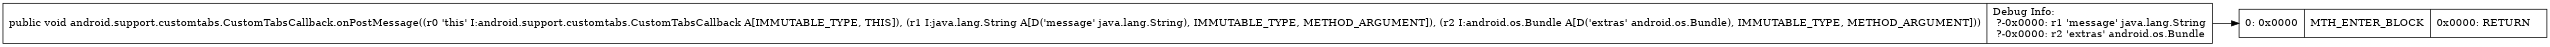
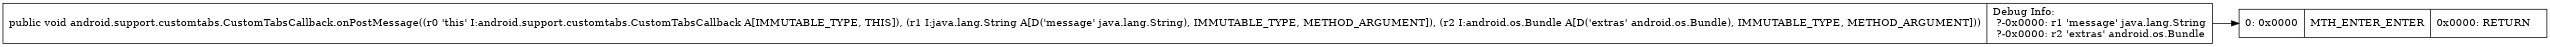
(2367, 23) -> (2367, 23)
